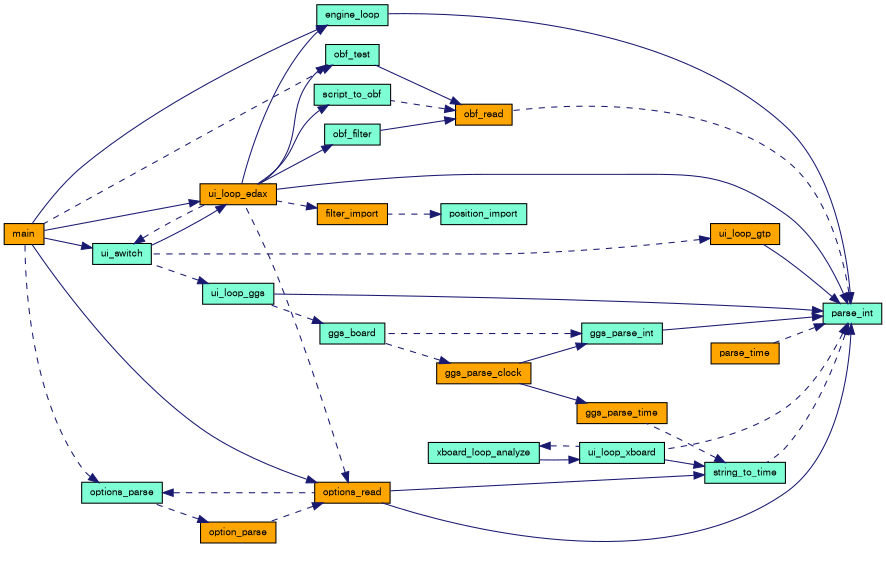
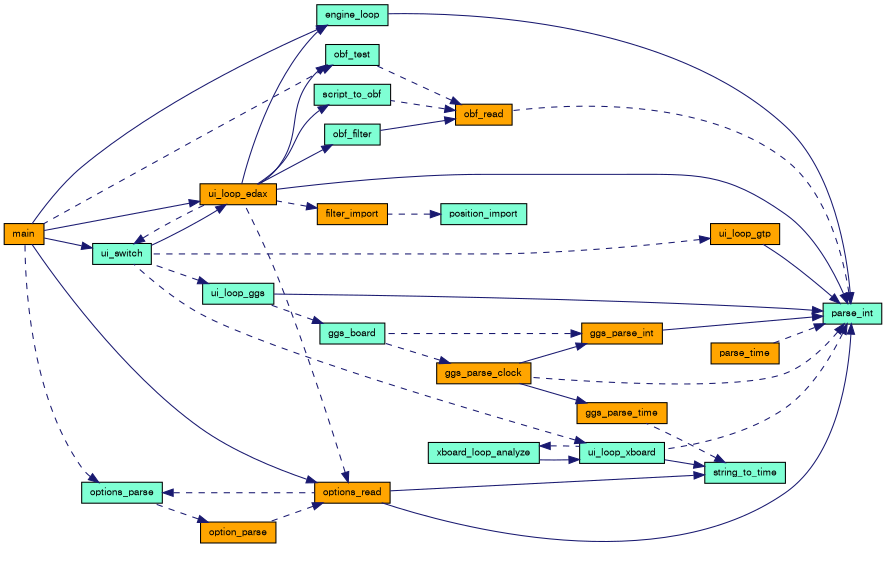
(413, 83) -> (413, 83)
(622, 334) -> (622, 334)
none -> (346, 370)
(815, 404) -> (692, 384)
